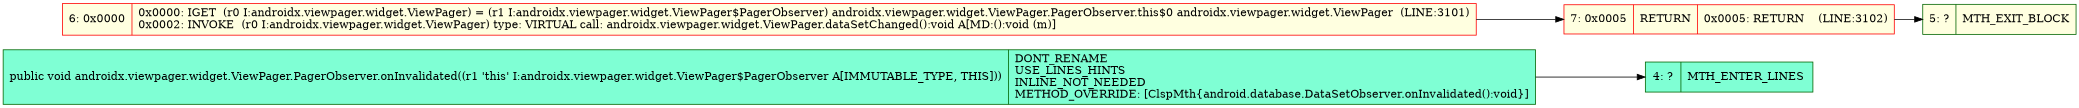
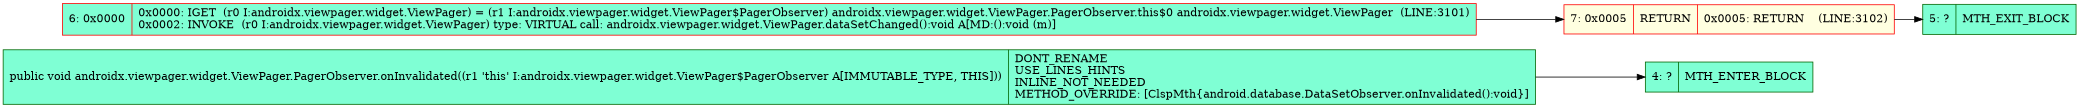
(769, 19) -> (769, 19)
(1999, 19) -> (1999, 19)
(1746, 77) -> (1746, 77)
